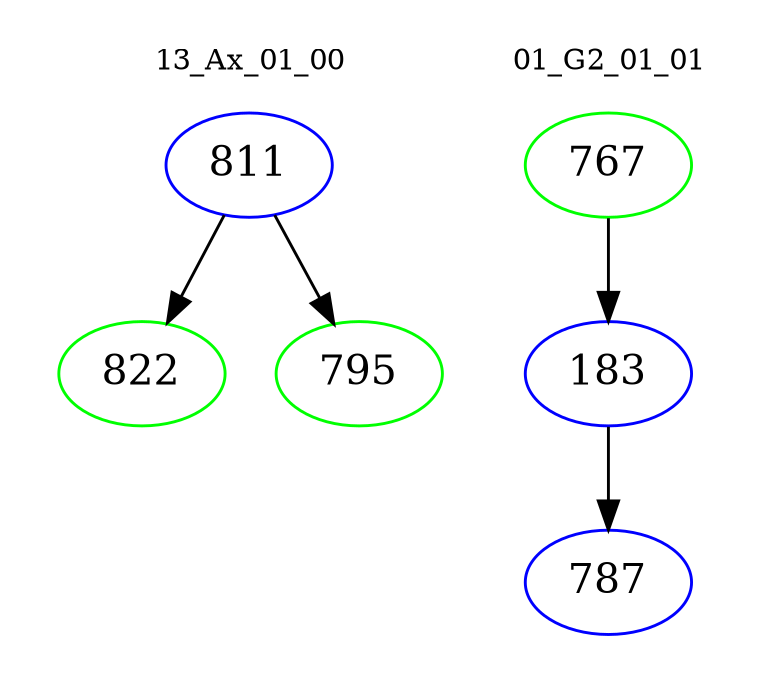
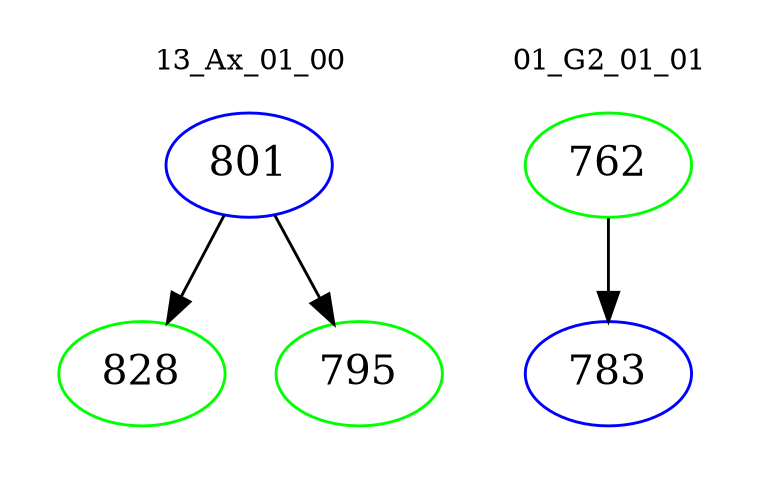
(249, 165) -> (249, 165)
(608, 165) -> (608, 165)
(142, 374) -> (142, 374)
(608, 374) -> (608, 374)
(608, 582) -> none
